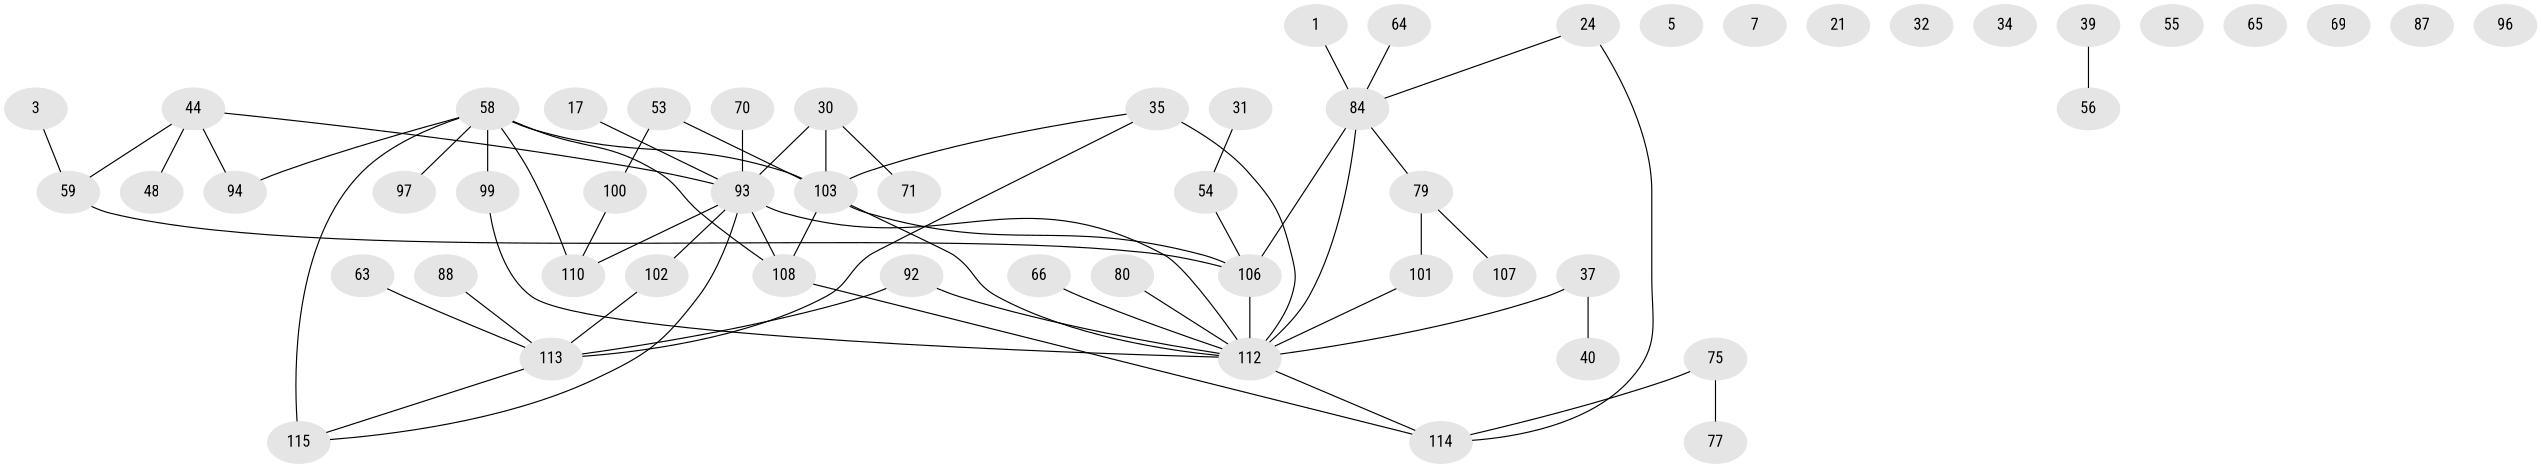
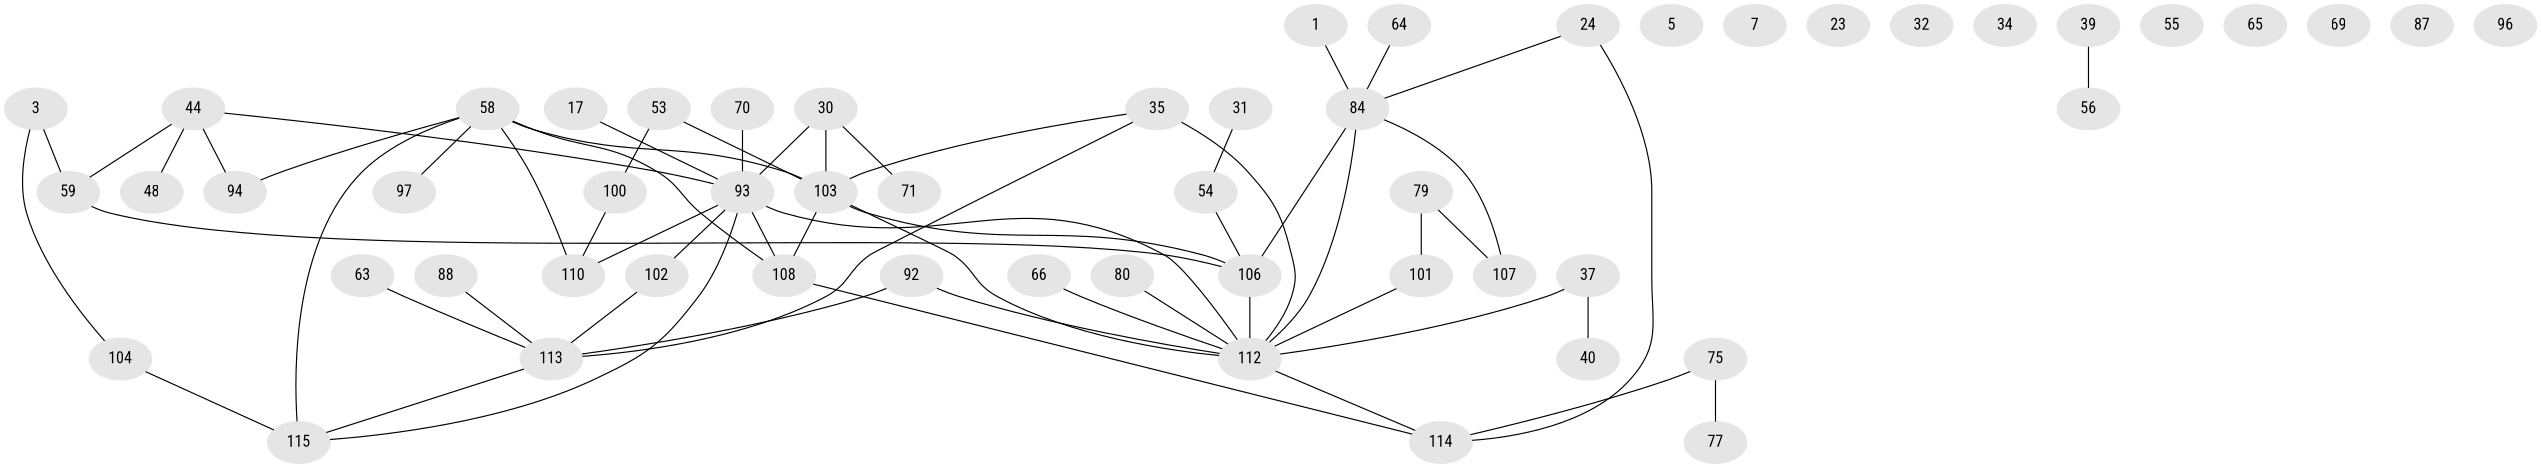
(1838, 25) -> (1838, 25)
(1389, 151) -> (1462, 170)
(488, 192) -> none
none -> (120, 359)
